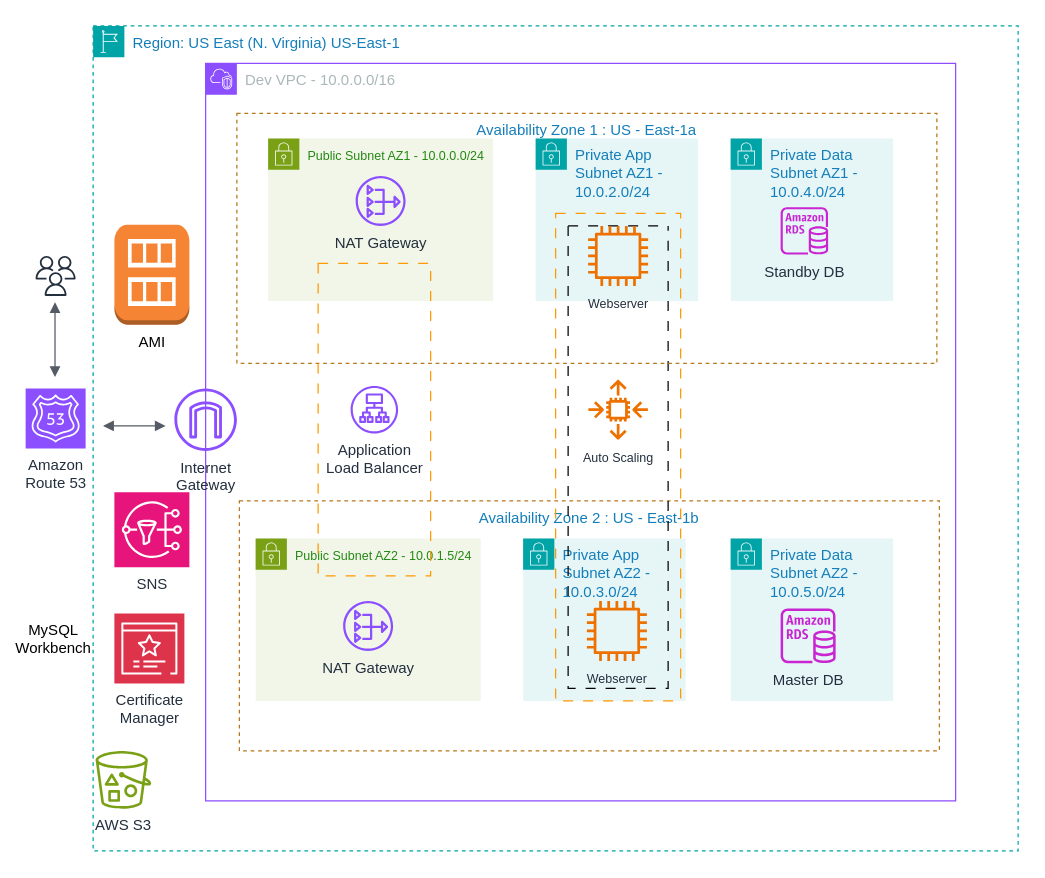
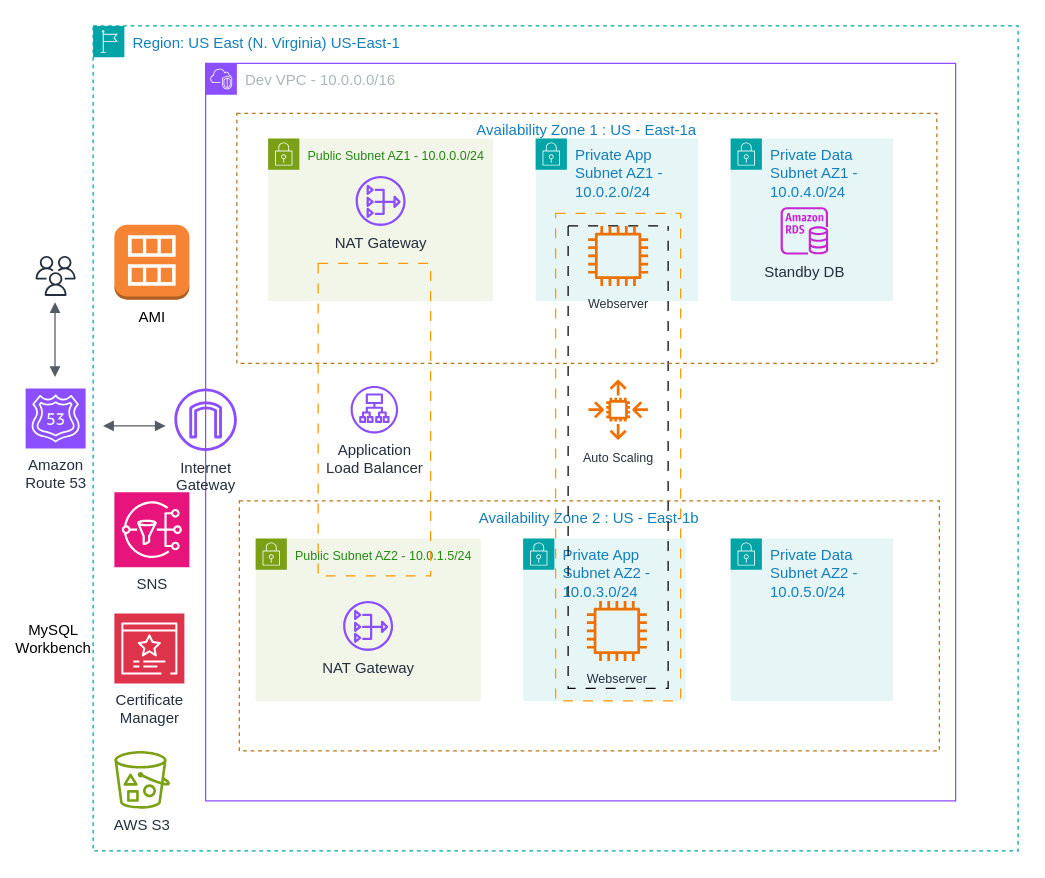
(152, 274) -> (152, 262)
(808, 636) -> none
(123, 780) -> (142, 780)
